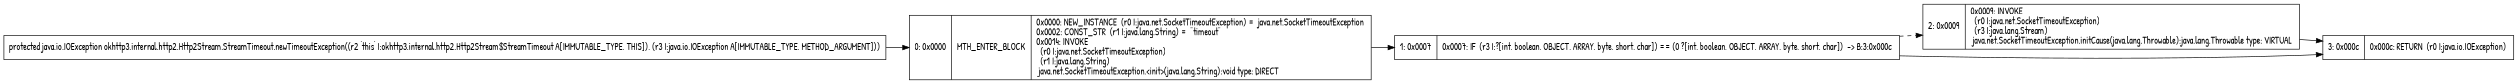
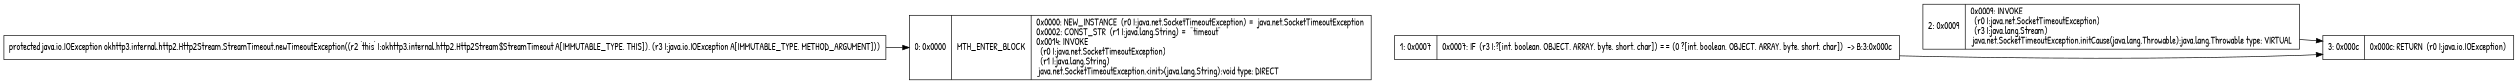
(1908, 36) -> none
(1380, 48) -> none
